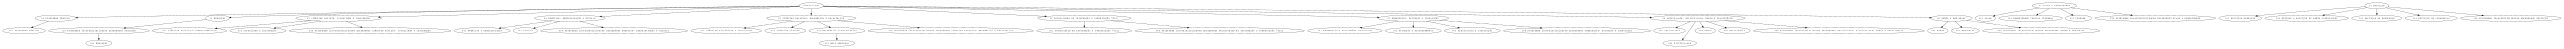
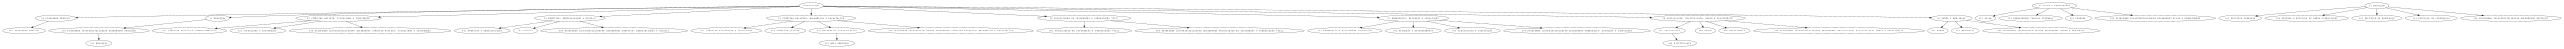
(1690, 30) -> (1674, 36)
